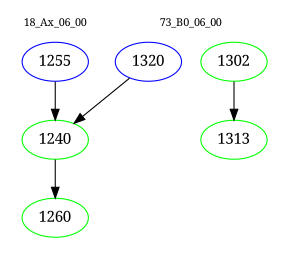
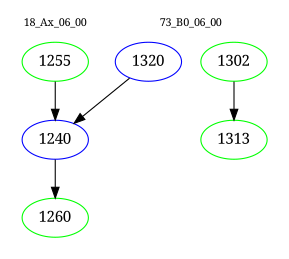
(55, 62) -> (55, 62)
(55, 140) -> (55, 140)
